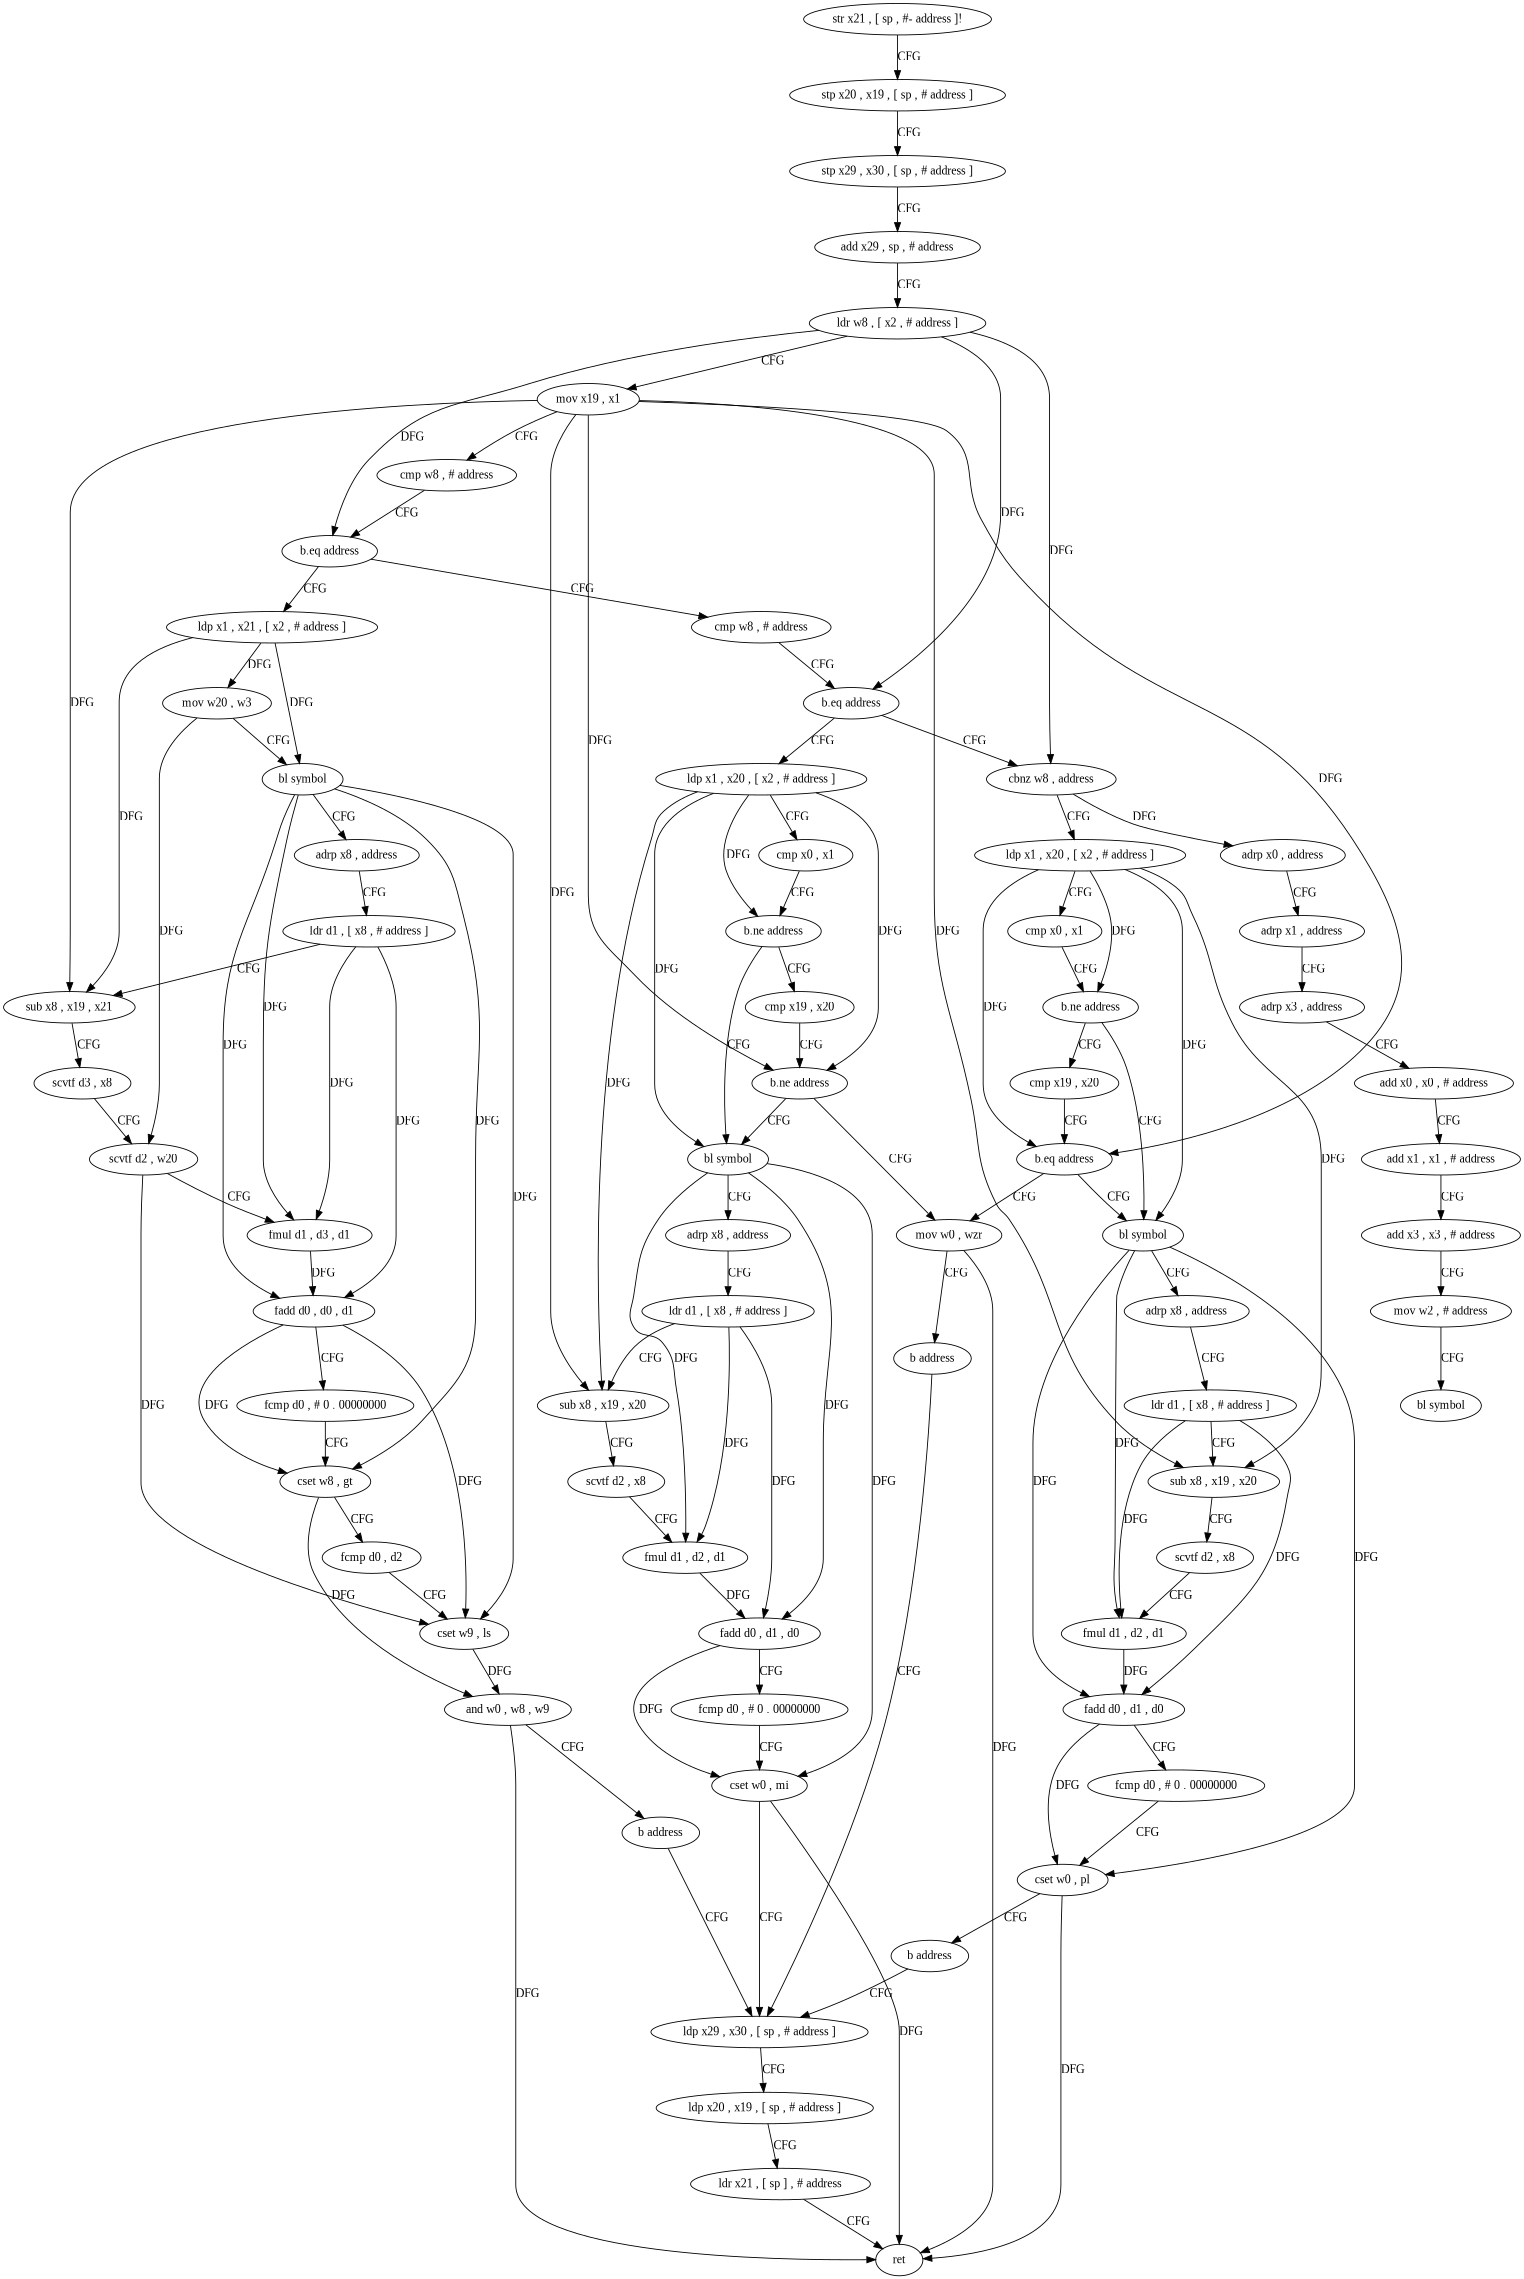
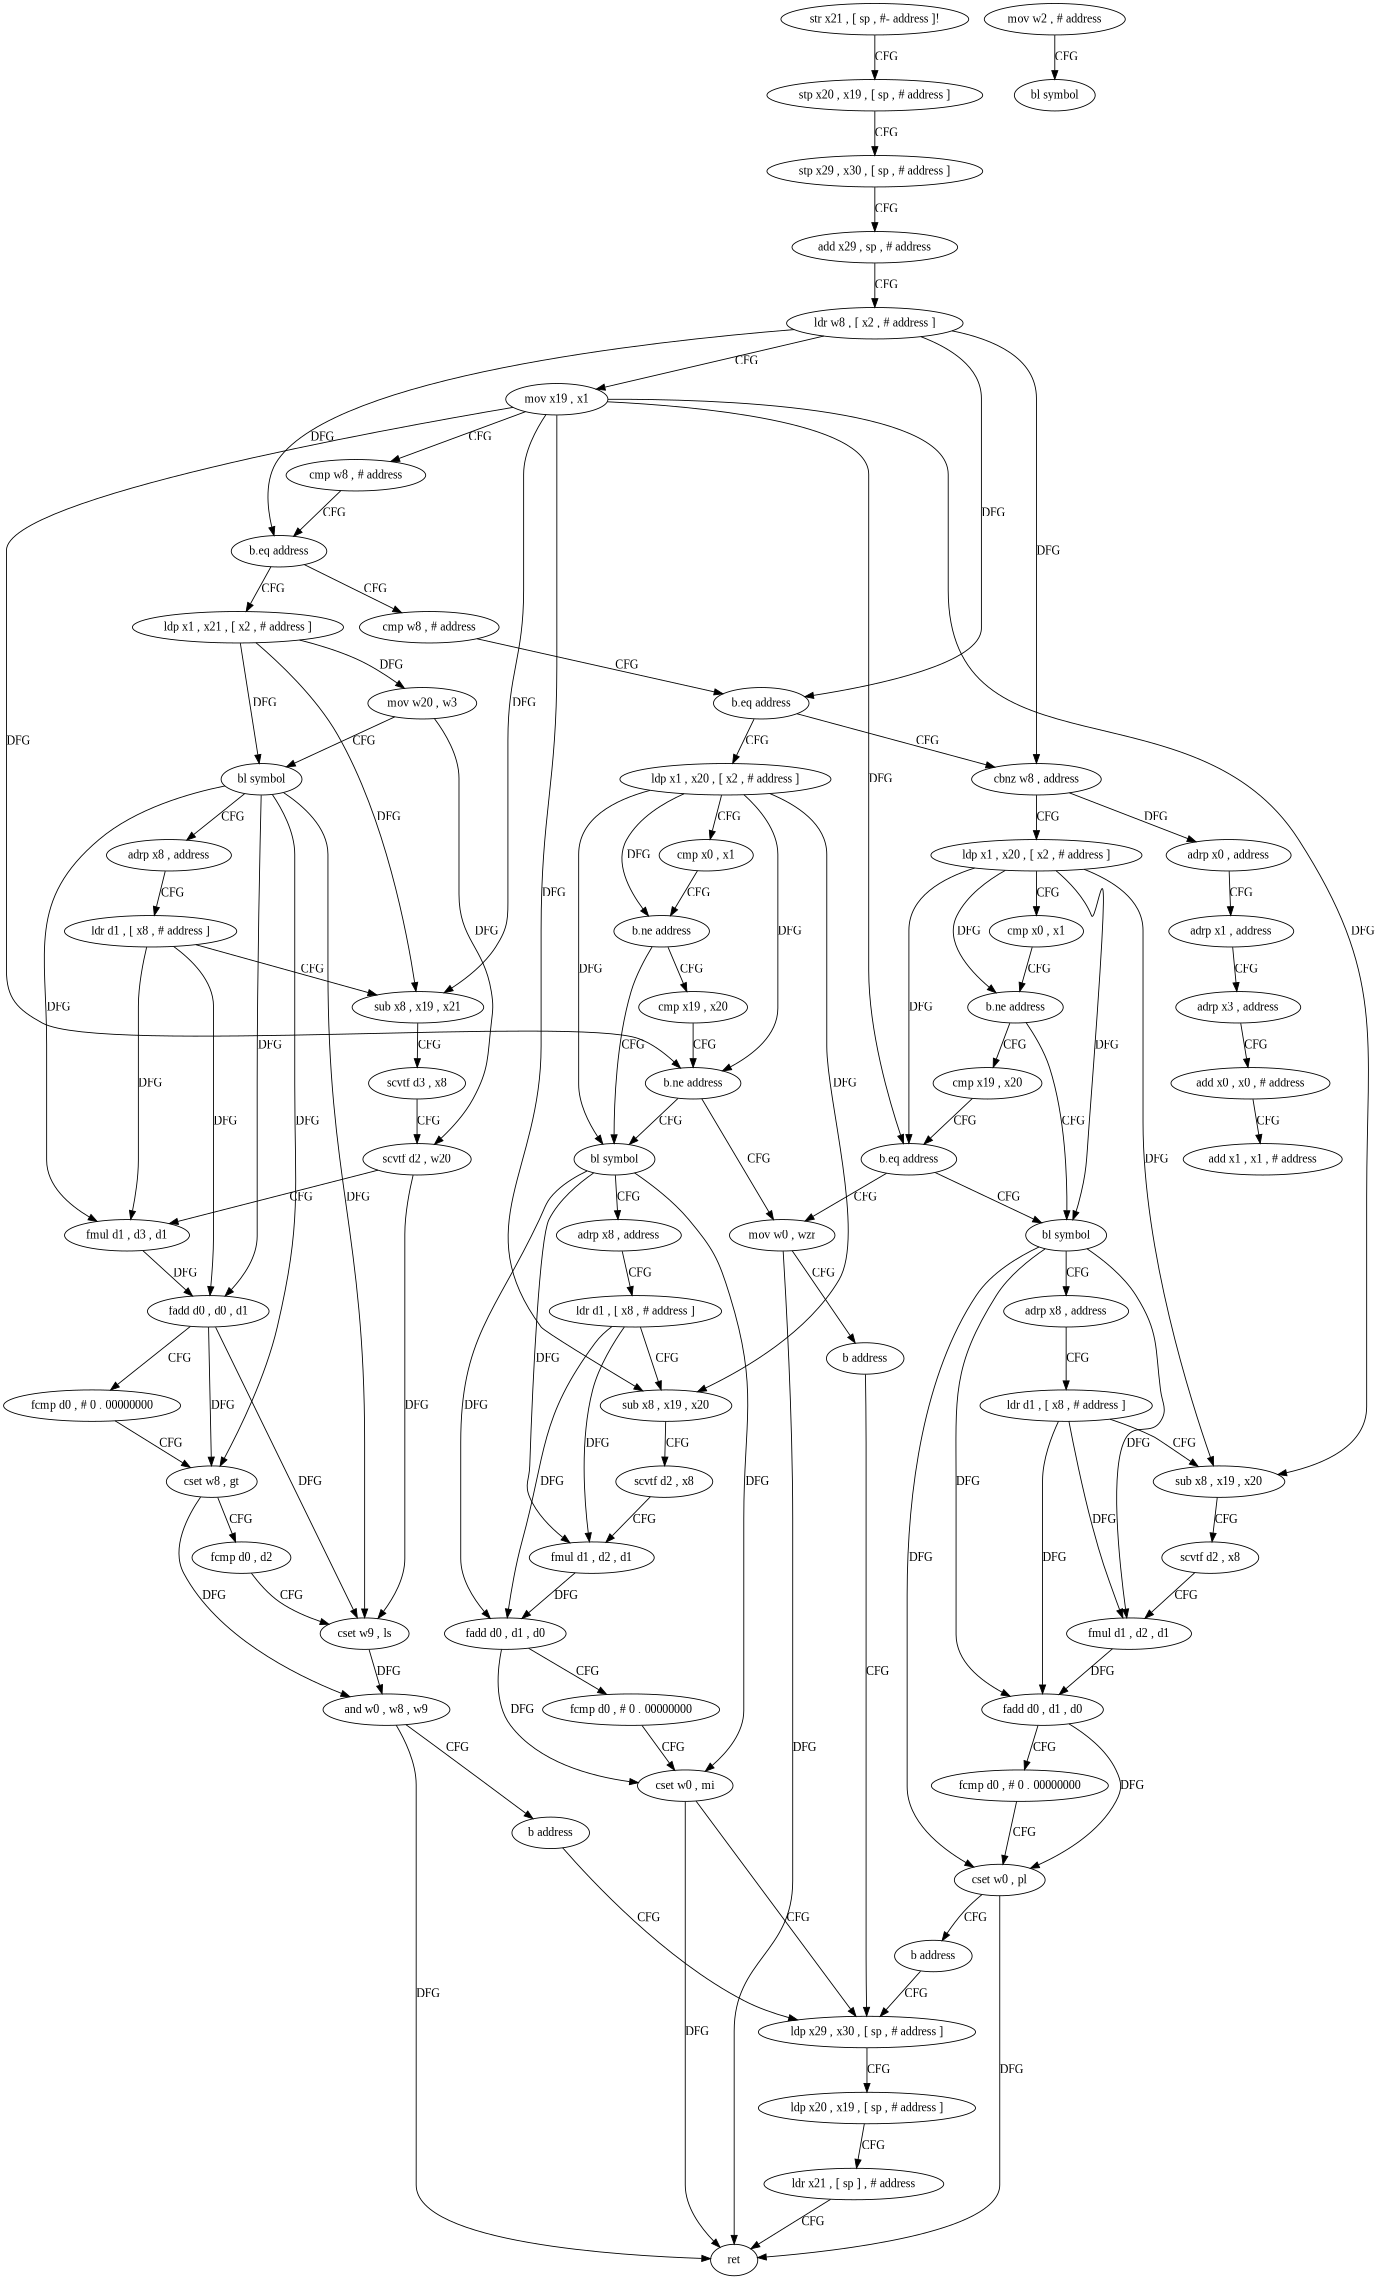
(1441, 1235) -> none
